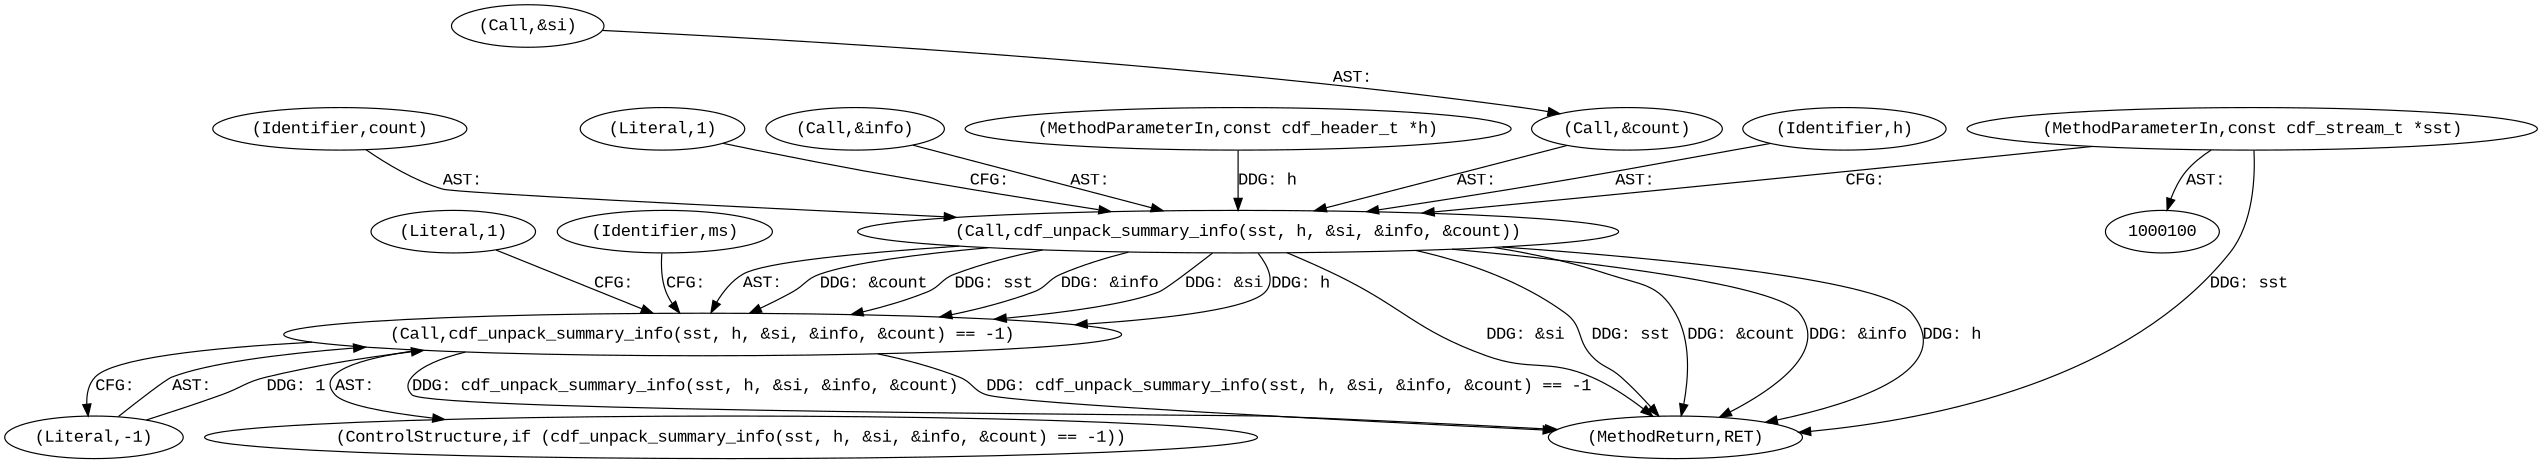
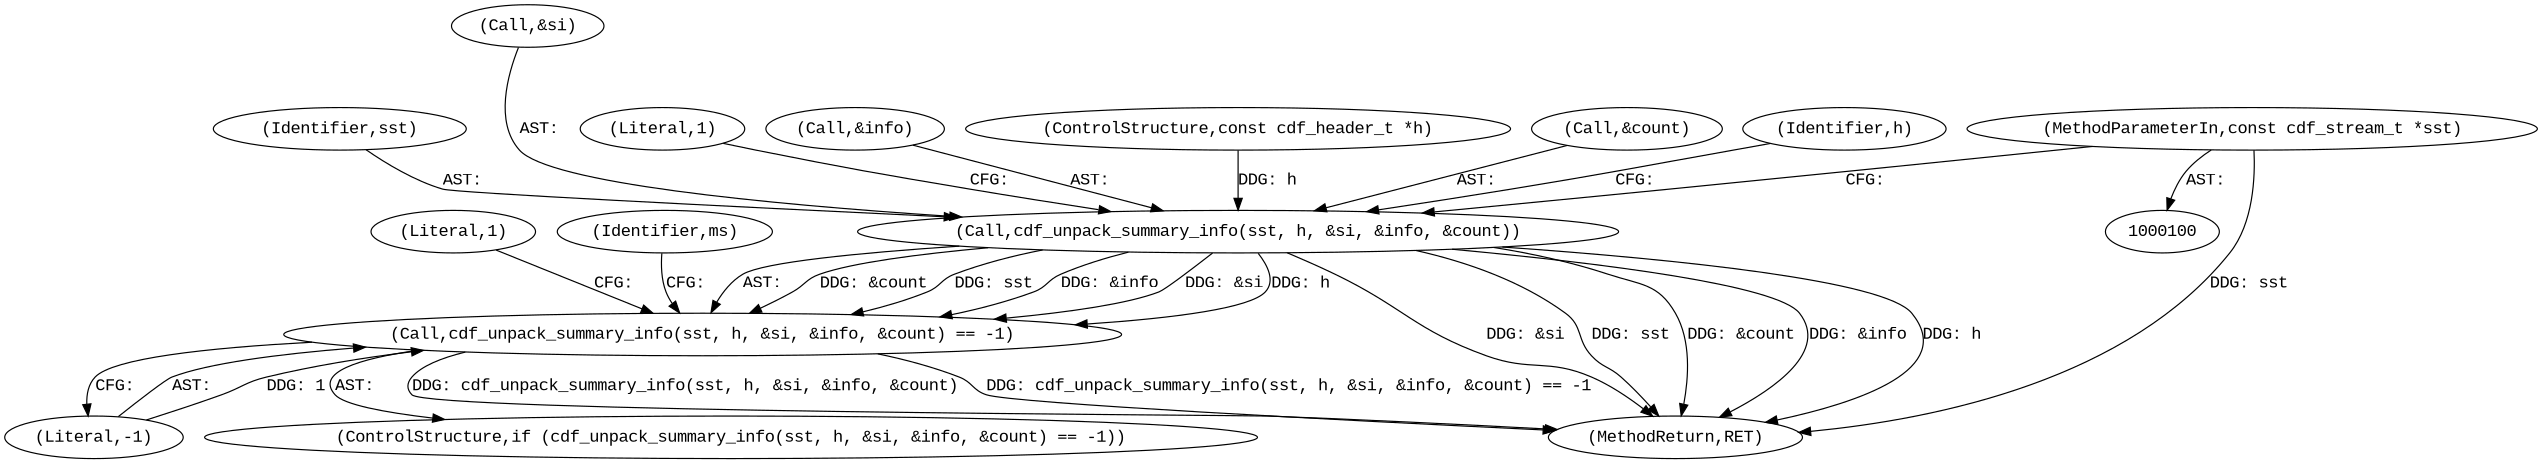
(1076, 61) -> (678, 191)
(340, 129) -> (340, 129)
(1238, 129) -> (1238, 129)
(1640, 180) -> (1640, 180)
